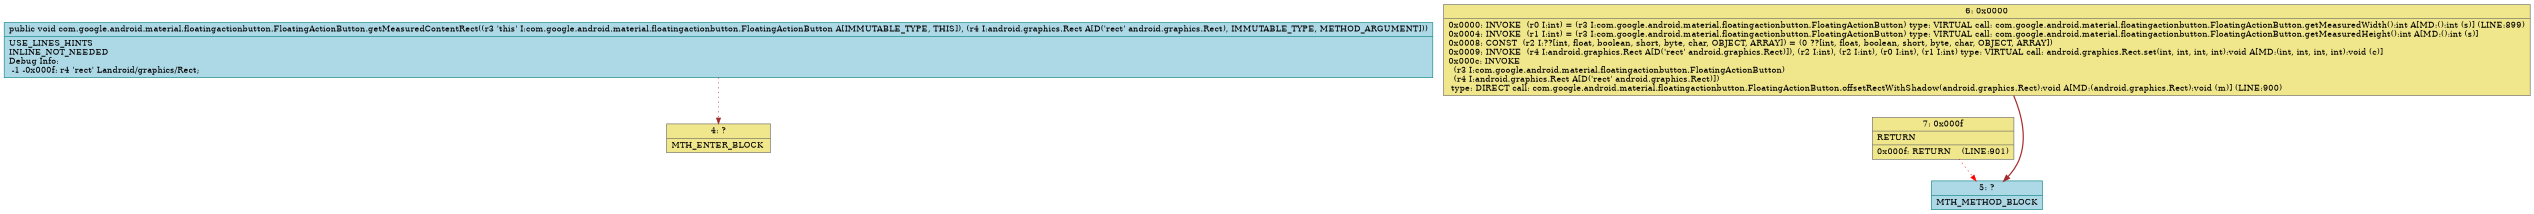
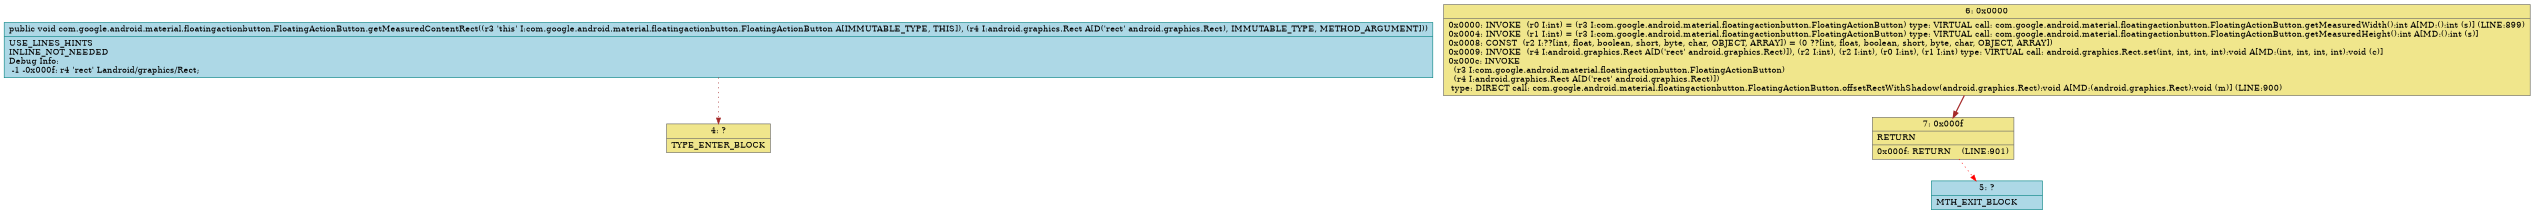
(2023, 137) -> (1960, 104)
(718, 145) -> (719, 145)
(1987, 202) -> (1977, 202)
